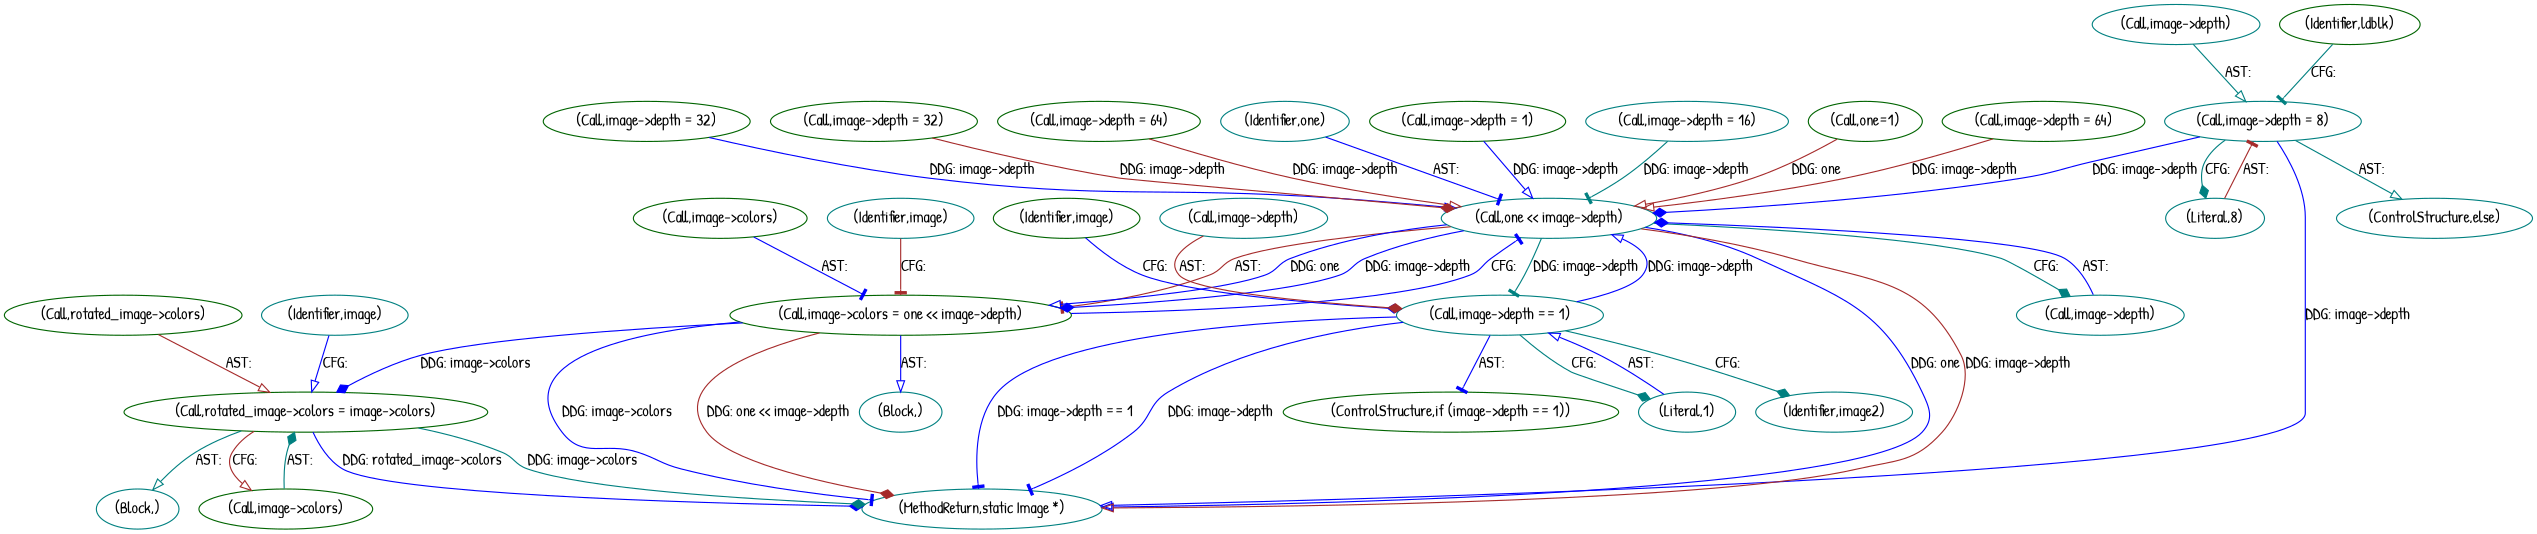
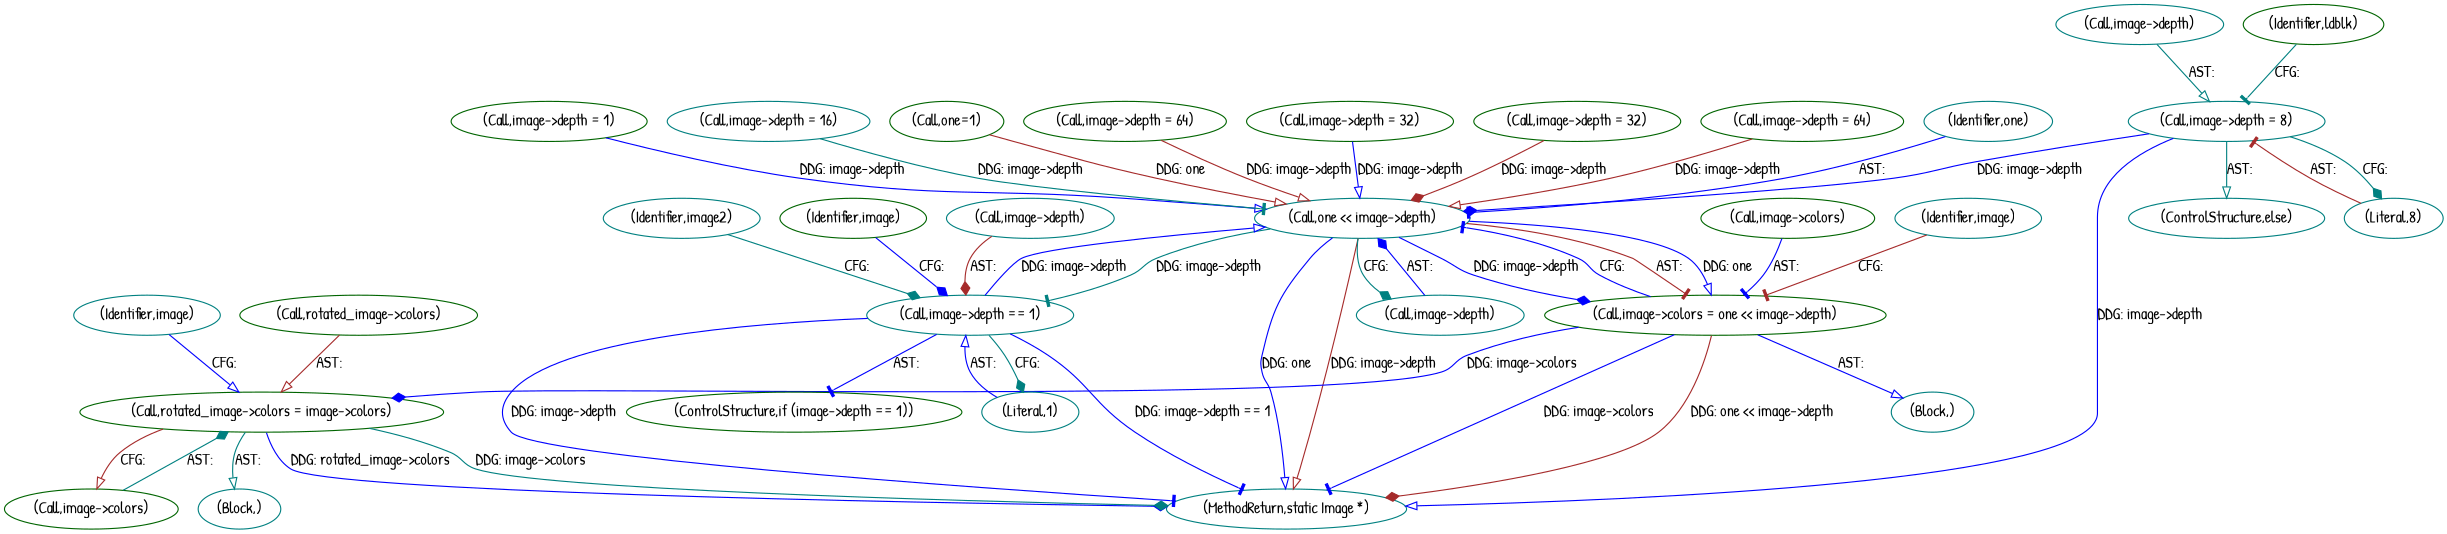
(1672, 358) -> (817, 264)
